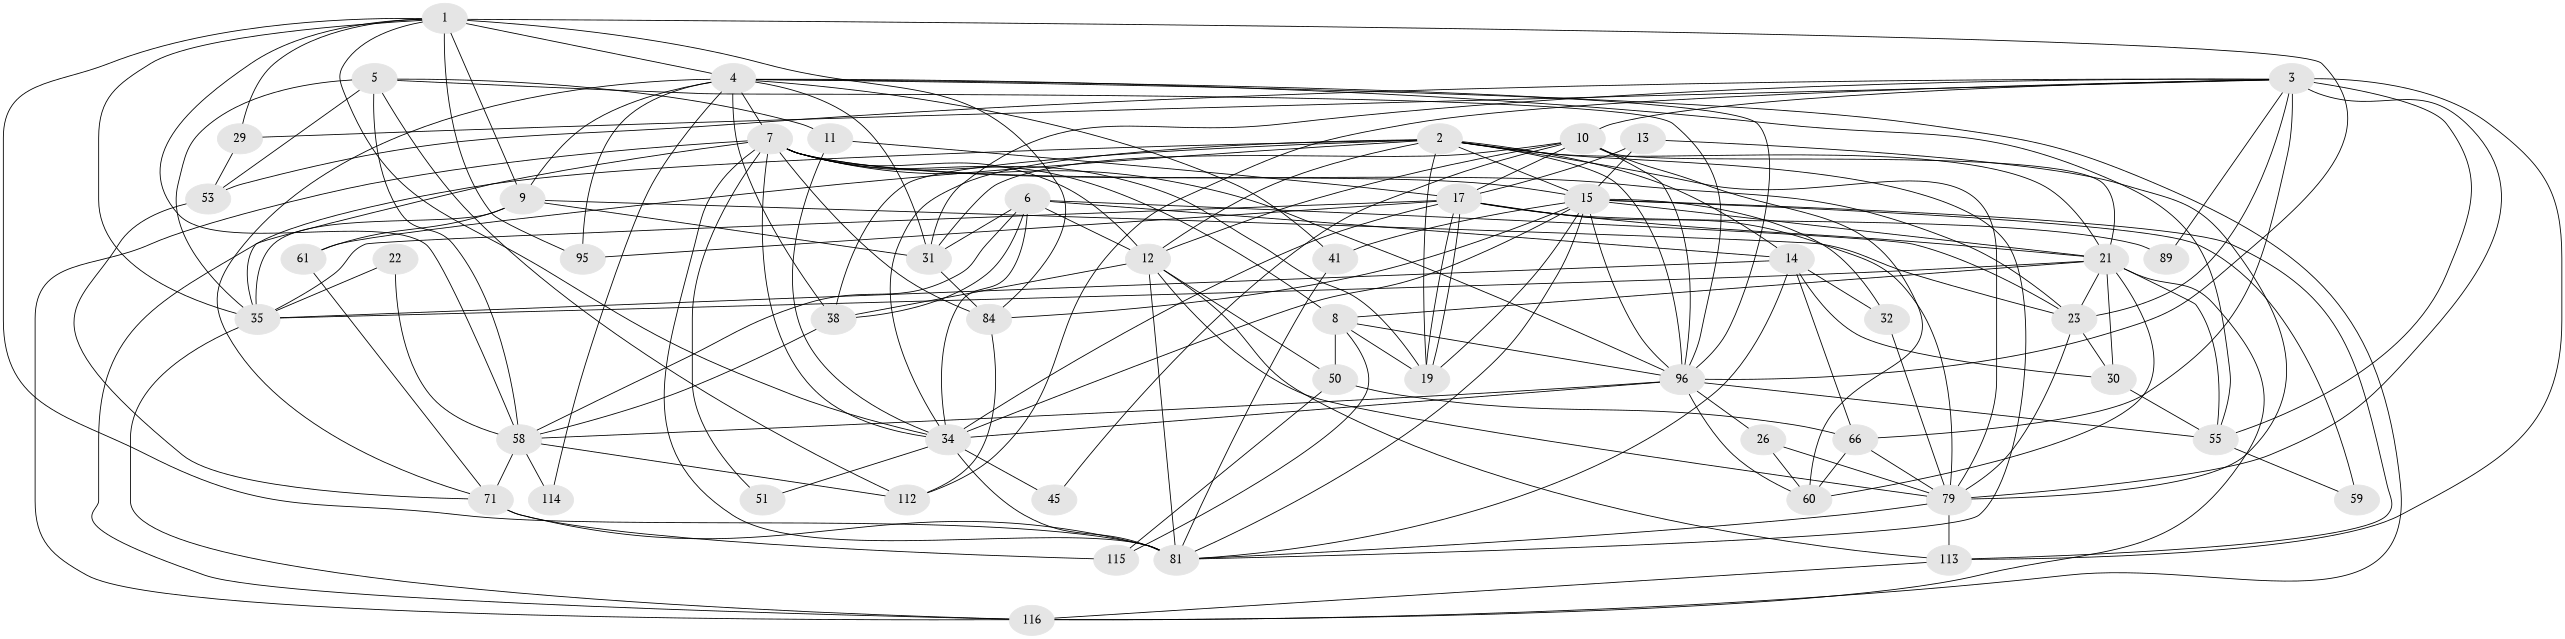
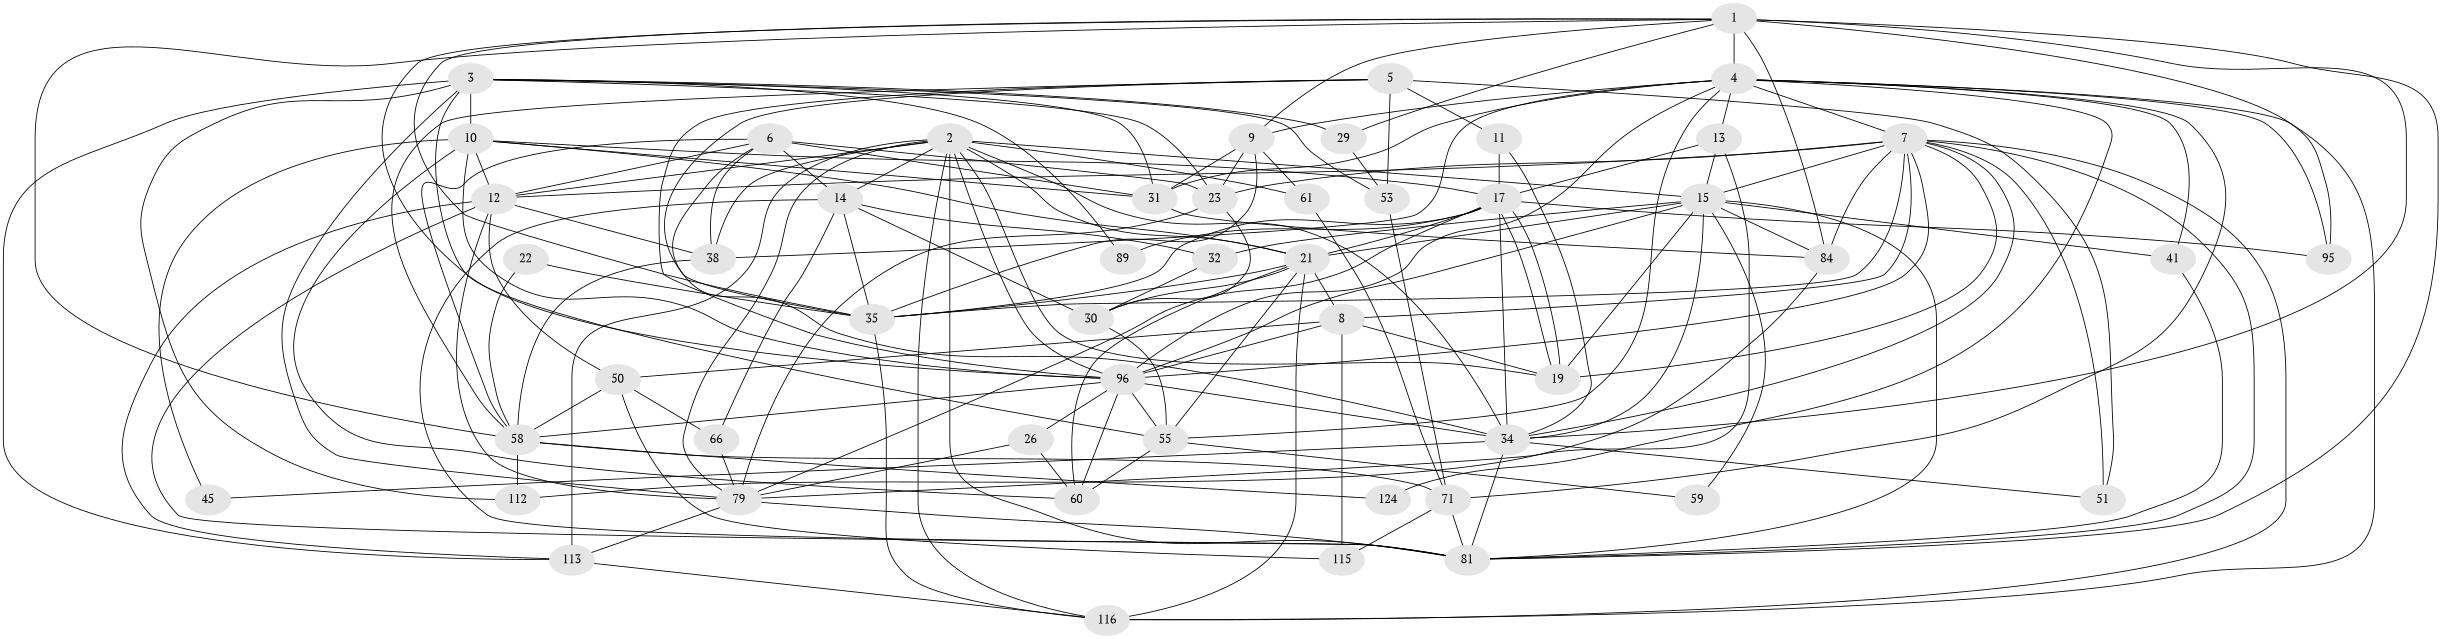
none -> (1727, 109)
(2287, 277) -> (702, 301)
(2090, 289) -> none
(607, 327) -> (1896, 117)
(2177, 371) -> none
none -> (566, 411)
(1919, 414) -> (1173, 280)
(1832, 470) -> (1121, 470)
(551, 500) -> (1388, 500)
